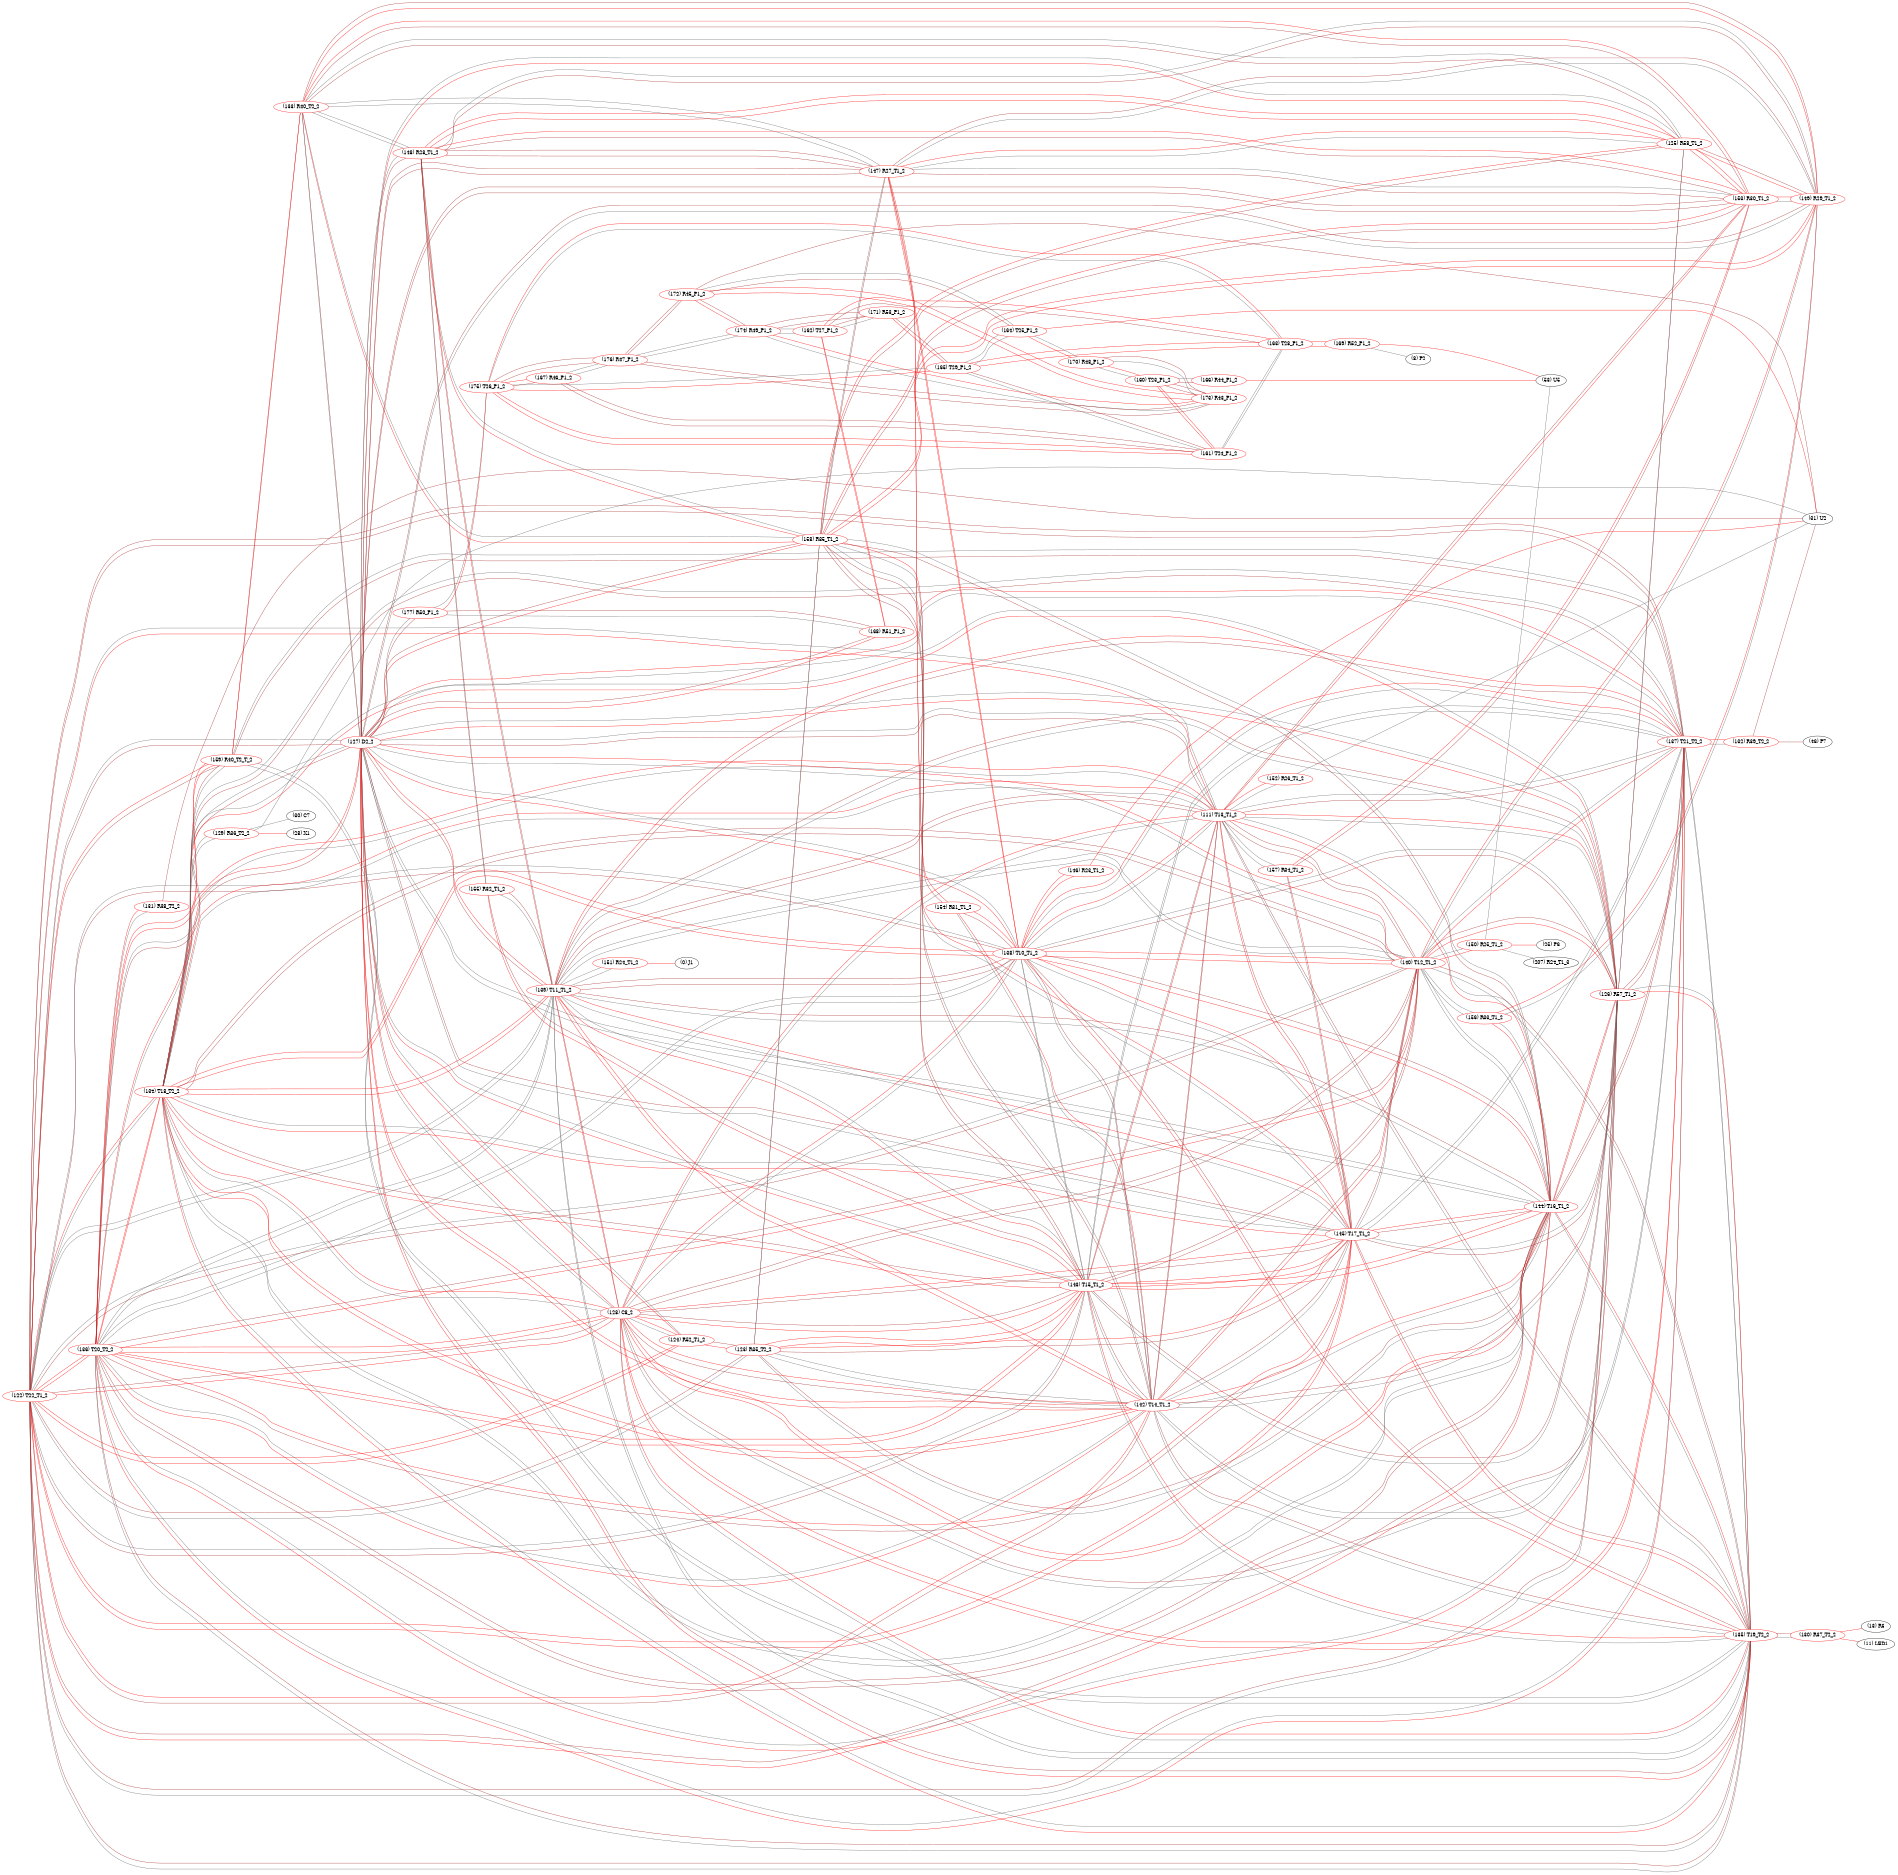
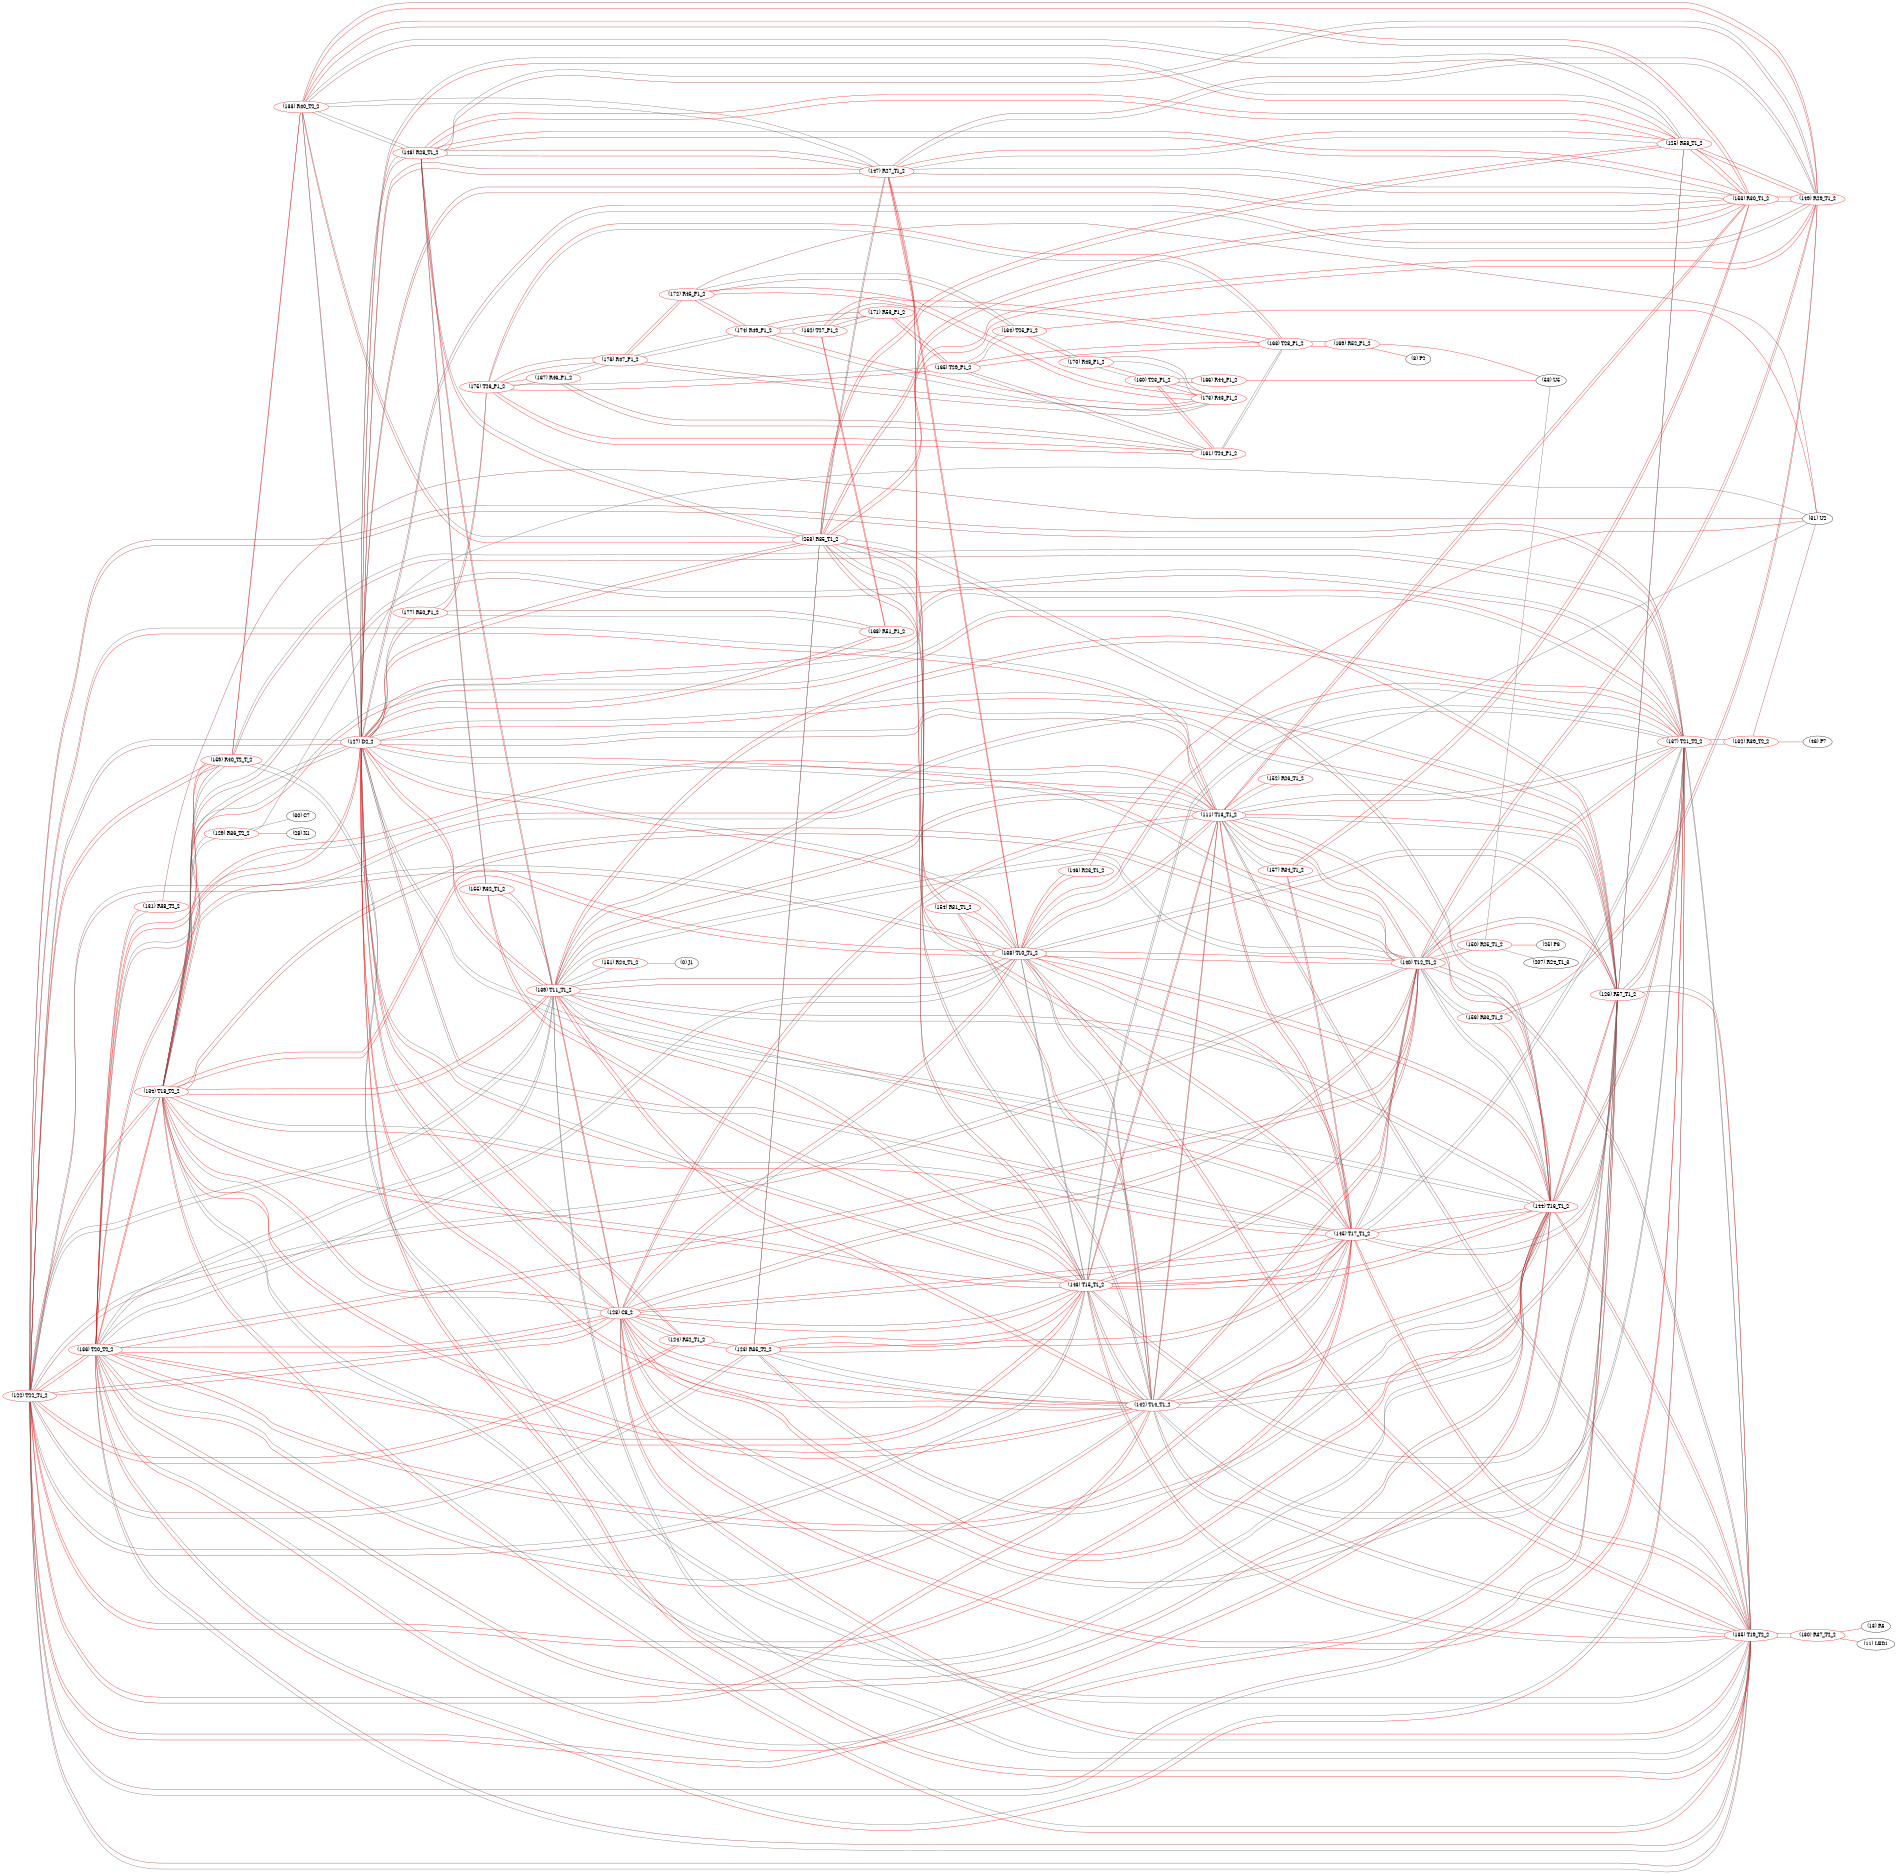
(1389, 352) -> (1389, 352)
(820, 540) -> (820, 540)
(661, 963) -> (661, 963)
